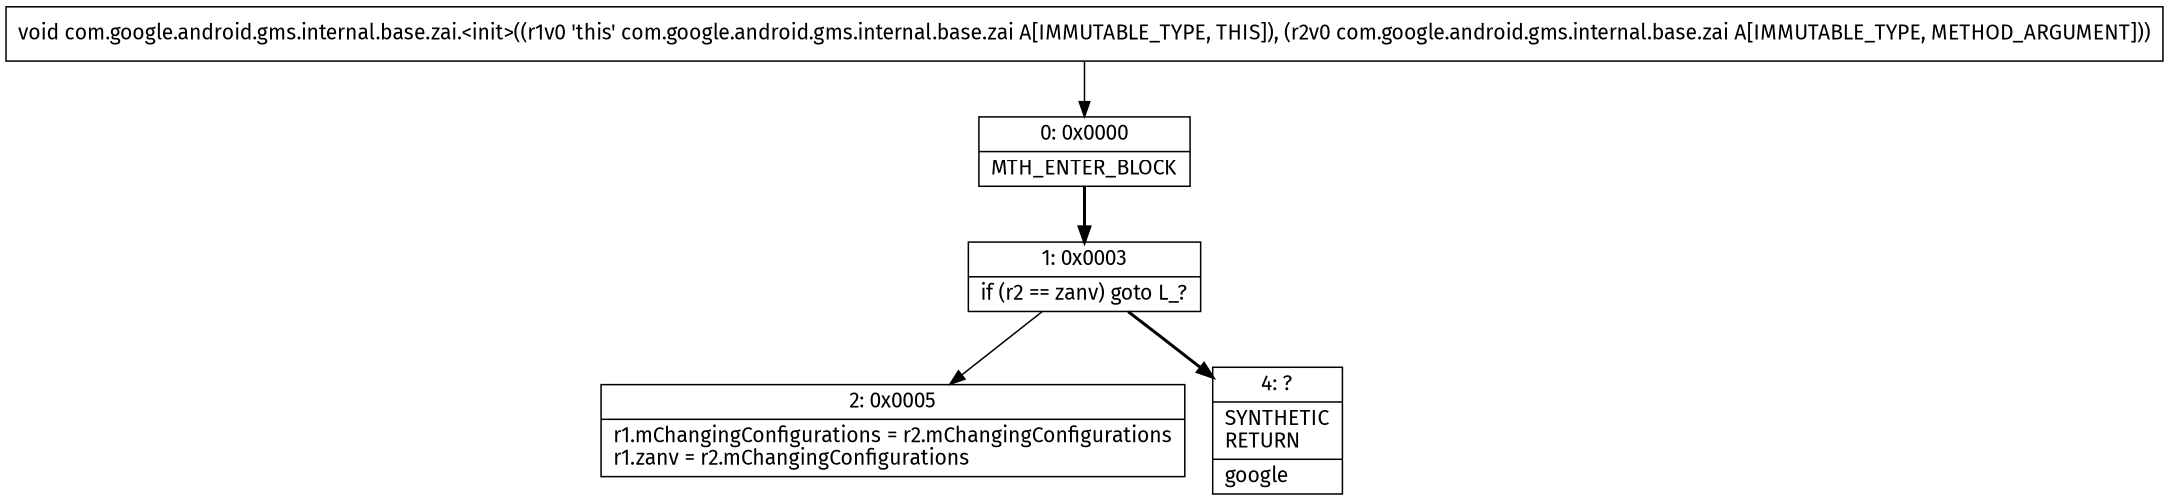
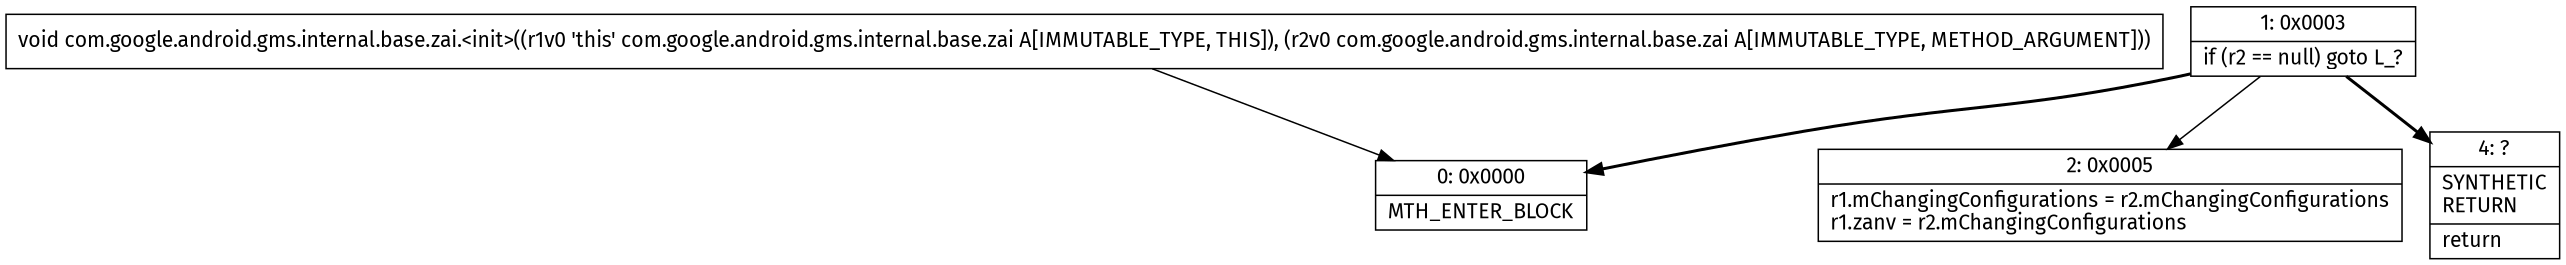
(1084, 207) -> (1896, 117)
(1084, 293) -> (2303, 58)
(1257, 476) -> (2472, 241)
